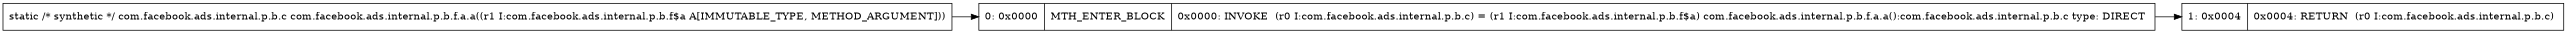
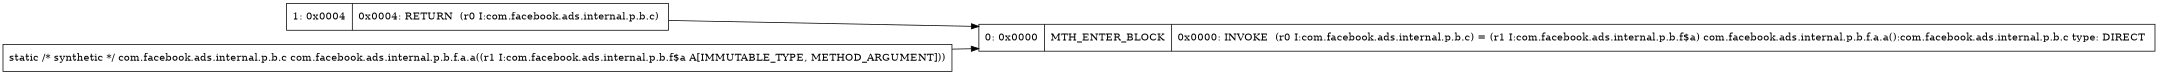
(2165, 17) -> (820, 23)
